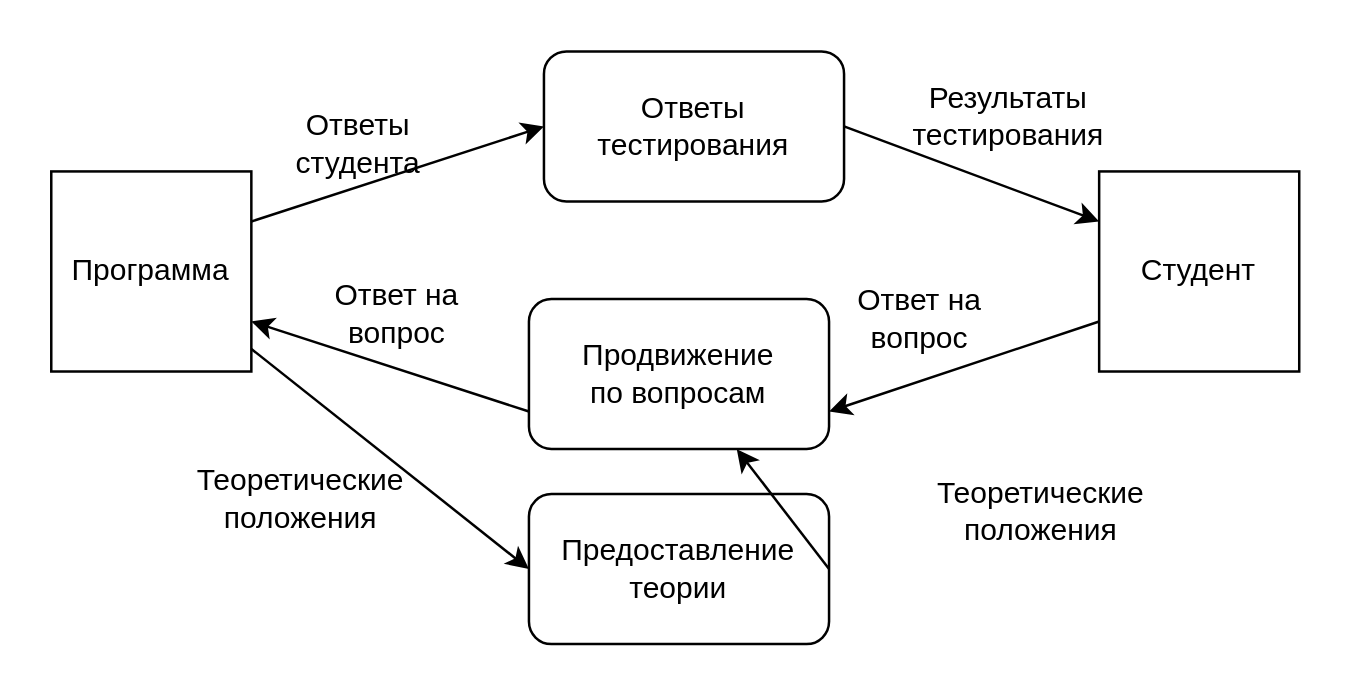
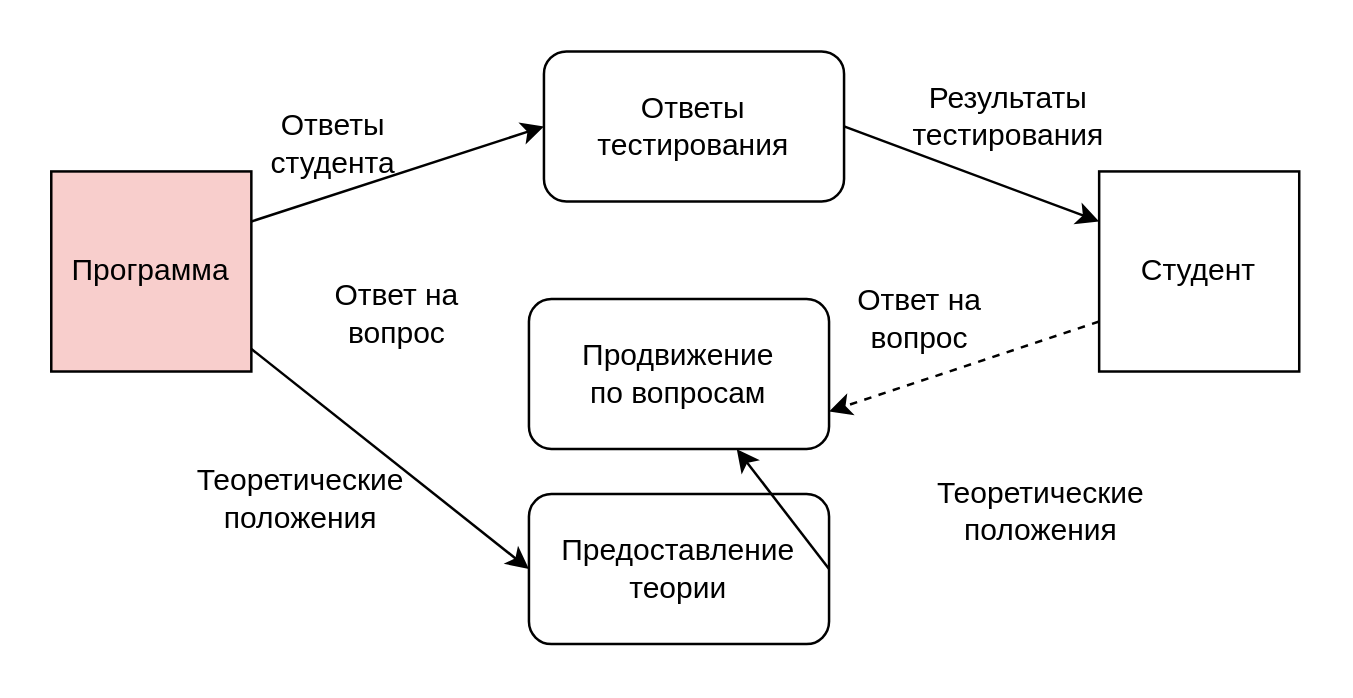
(359, 144) -> (334, 144)
(151, 271) -> (151, 271)
(969, 364) -> (969, 364)
(398, 369) -> none
